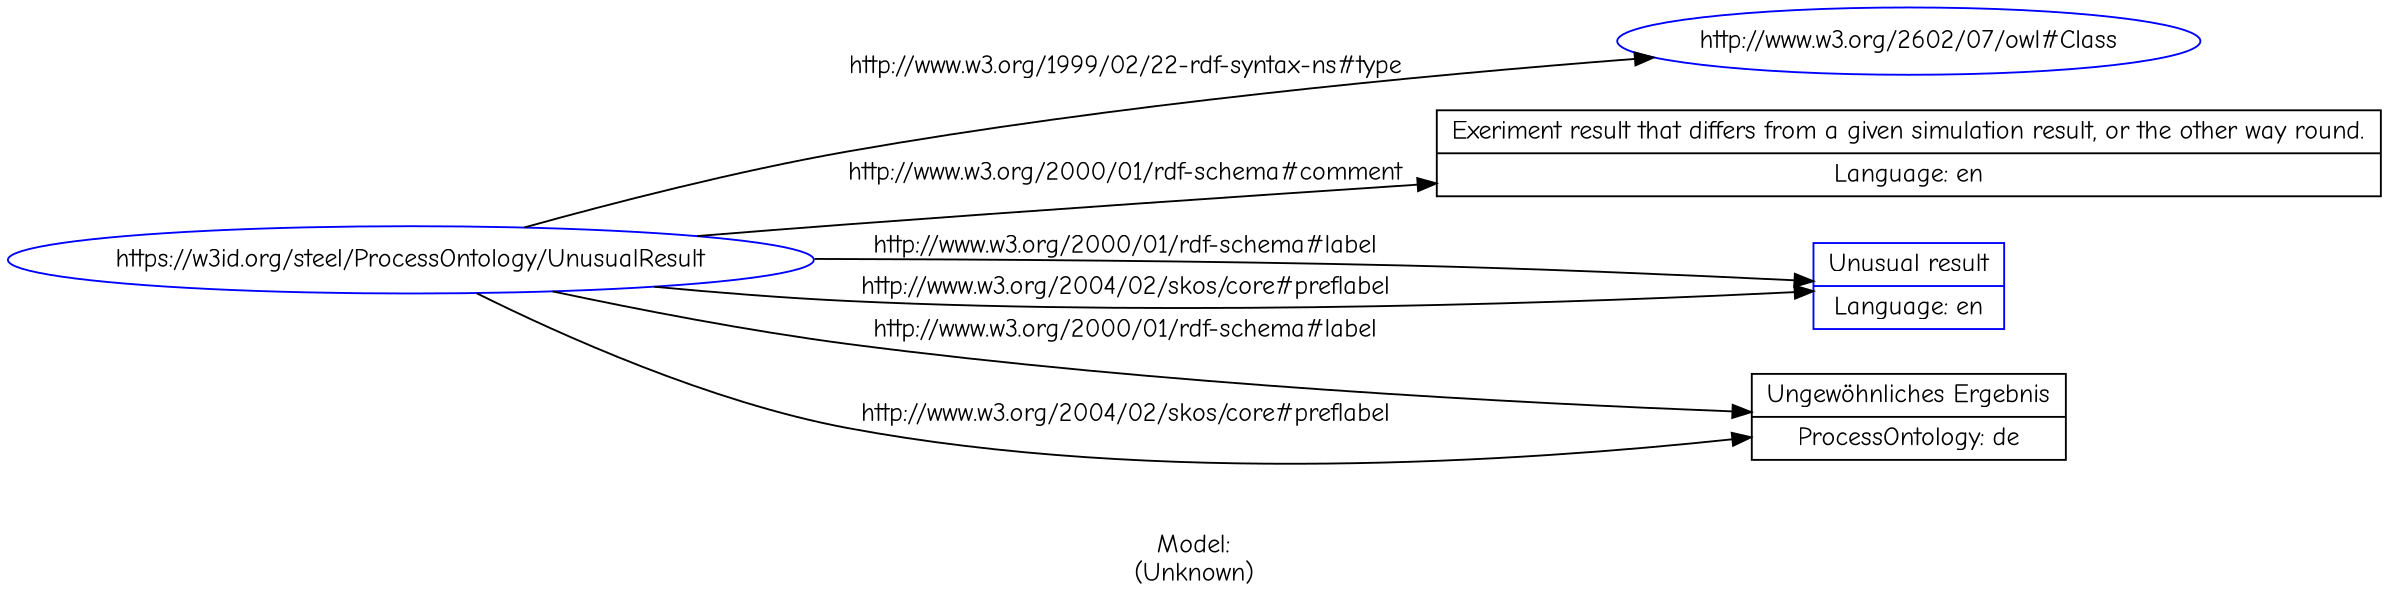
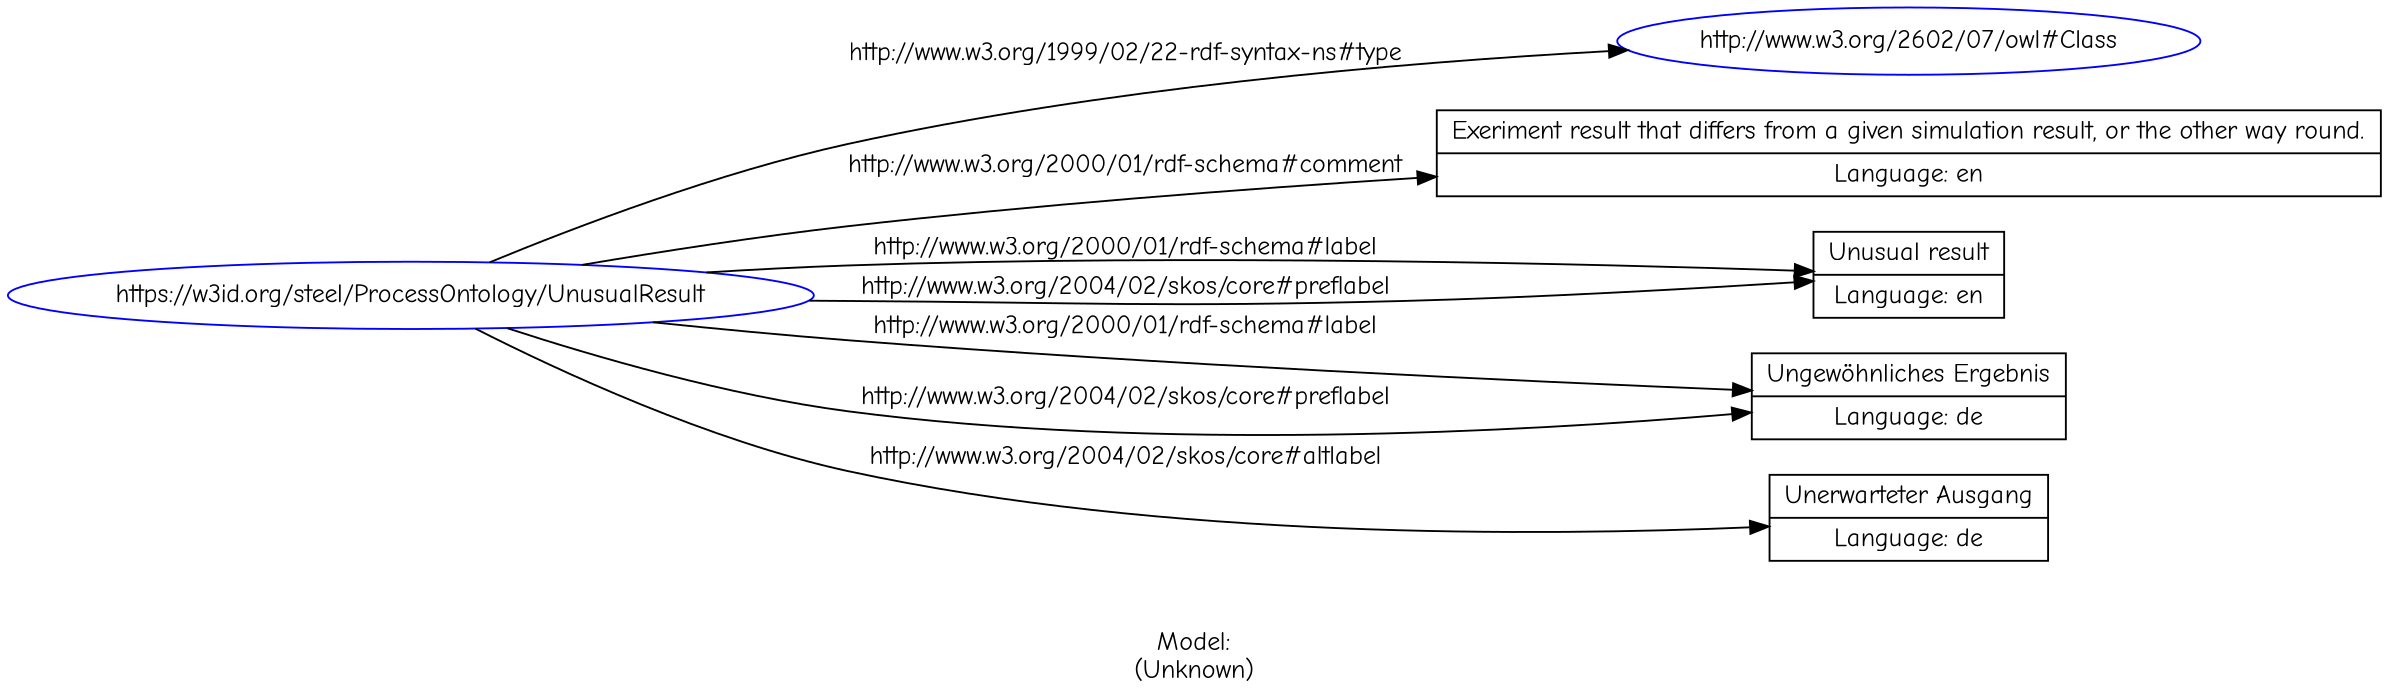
(1909, 286) -> (1909, 275)
(1909, 437) -> (1909, 417)
none -> (1909, 518)
